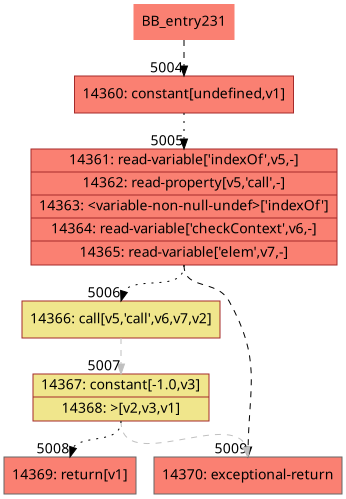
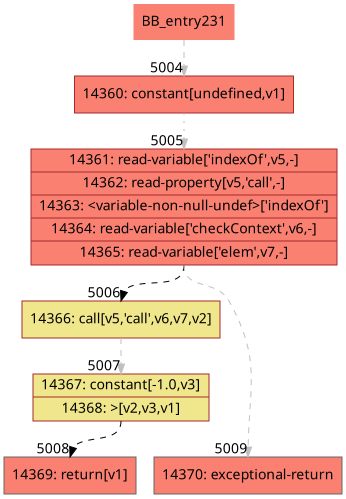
(184, 53) -> (184, 53)
(184, 126) -> (184, 126)
(158, 283) -> (158, 283)
(246, 342) -> (246, 342)
(100, 438) -> (100, 438)
(180, 440) -> none
